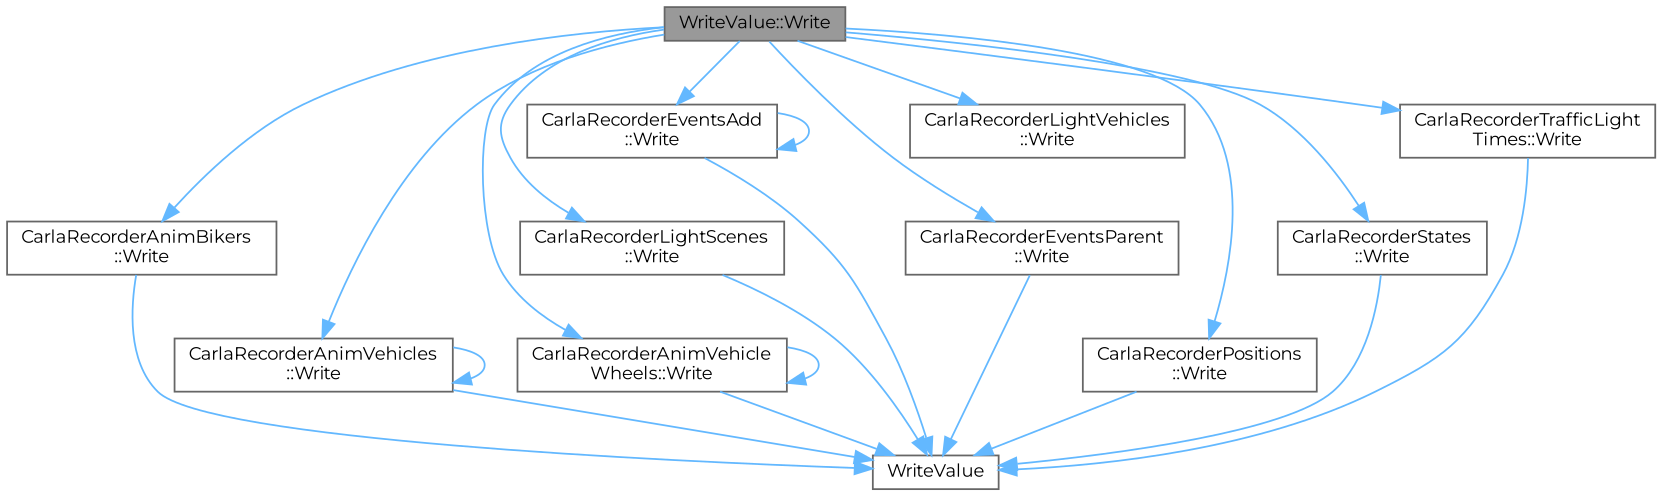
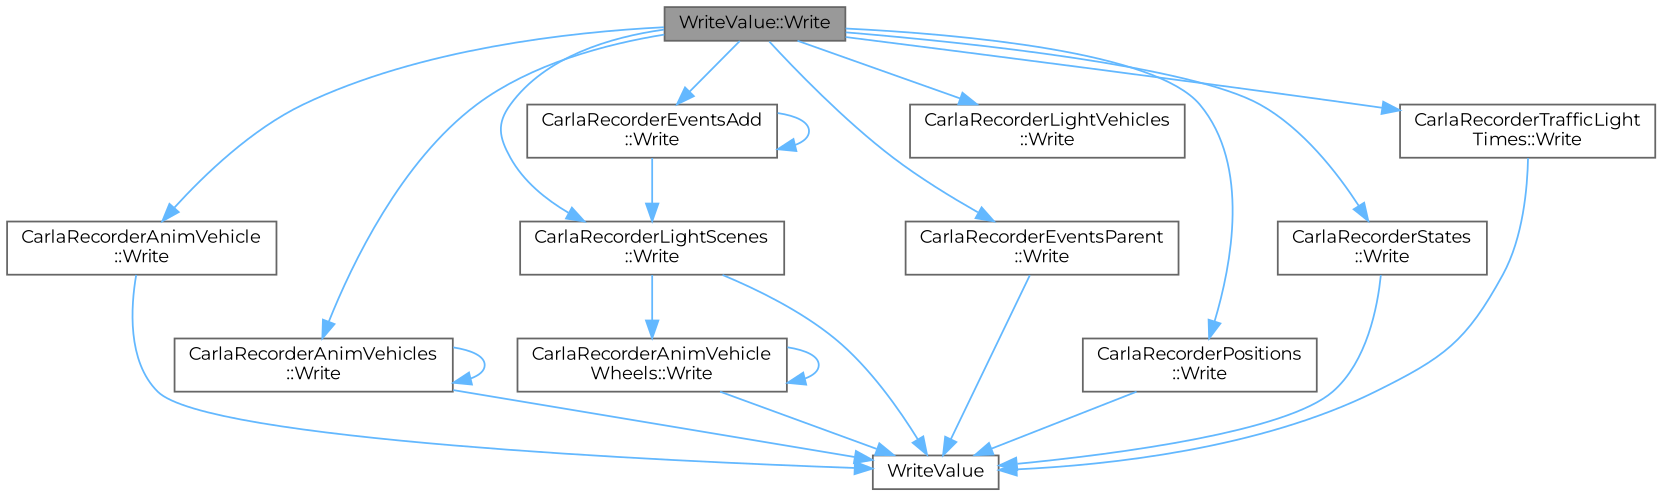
(485, 137) -> (652, 298)
(142, 248) -> (142, 248)
(847, 272) -> (652, 181)
